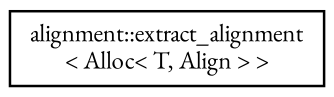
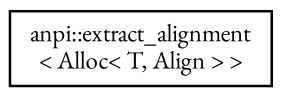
(167, 49) -> (141, 49)
